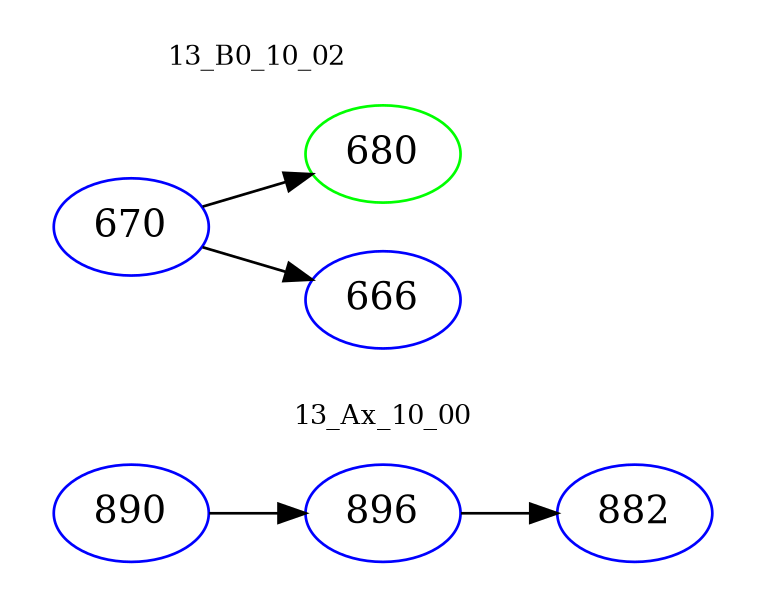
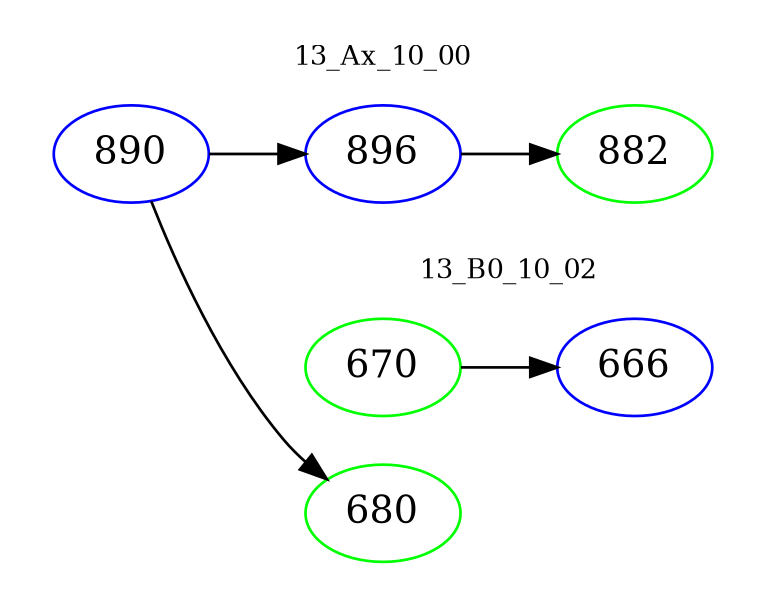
(244, 194) -> (216, 339)
(131, 227) -> (383, 367)
(635, 513) -> (635, 154)
